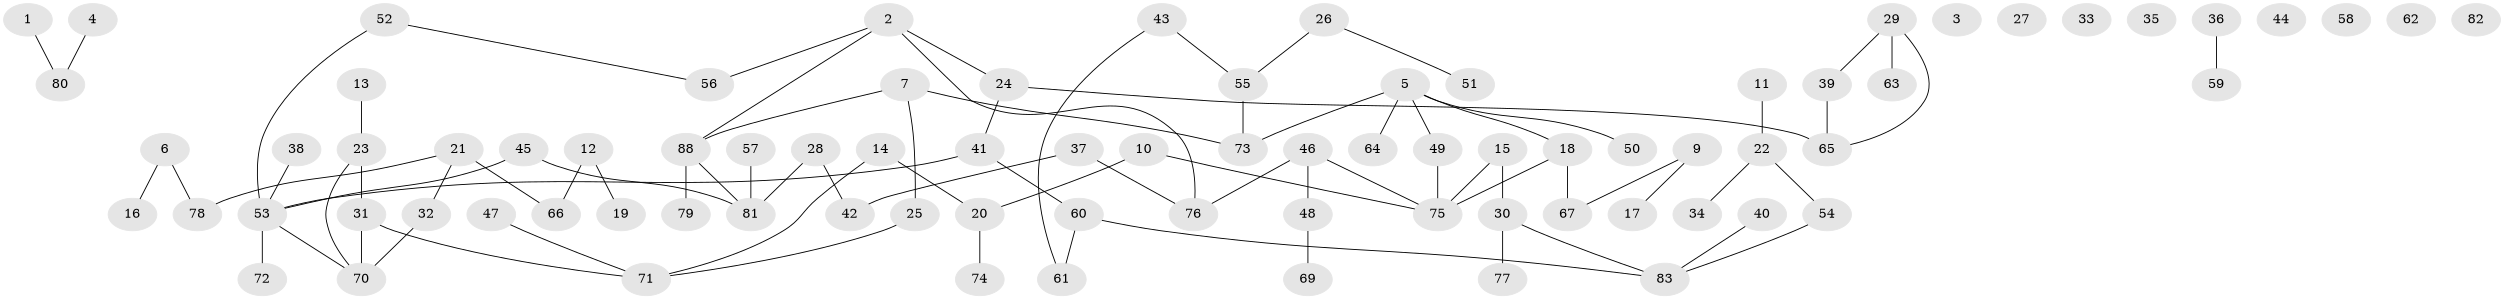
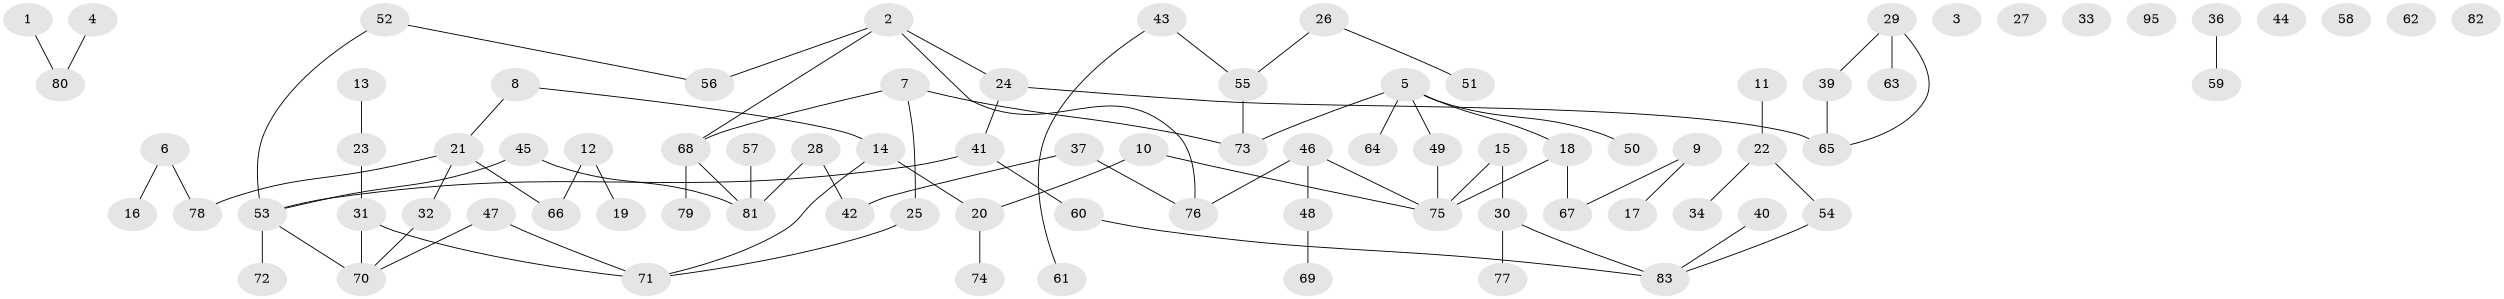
(2152, 20) -> (2152, 20)
none -> (516, 85)
(297, 150) -> none
(686, 150) -> (686, 150)
(326, 215) -> (426, 247)
(1070, 247) -> none
